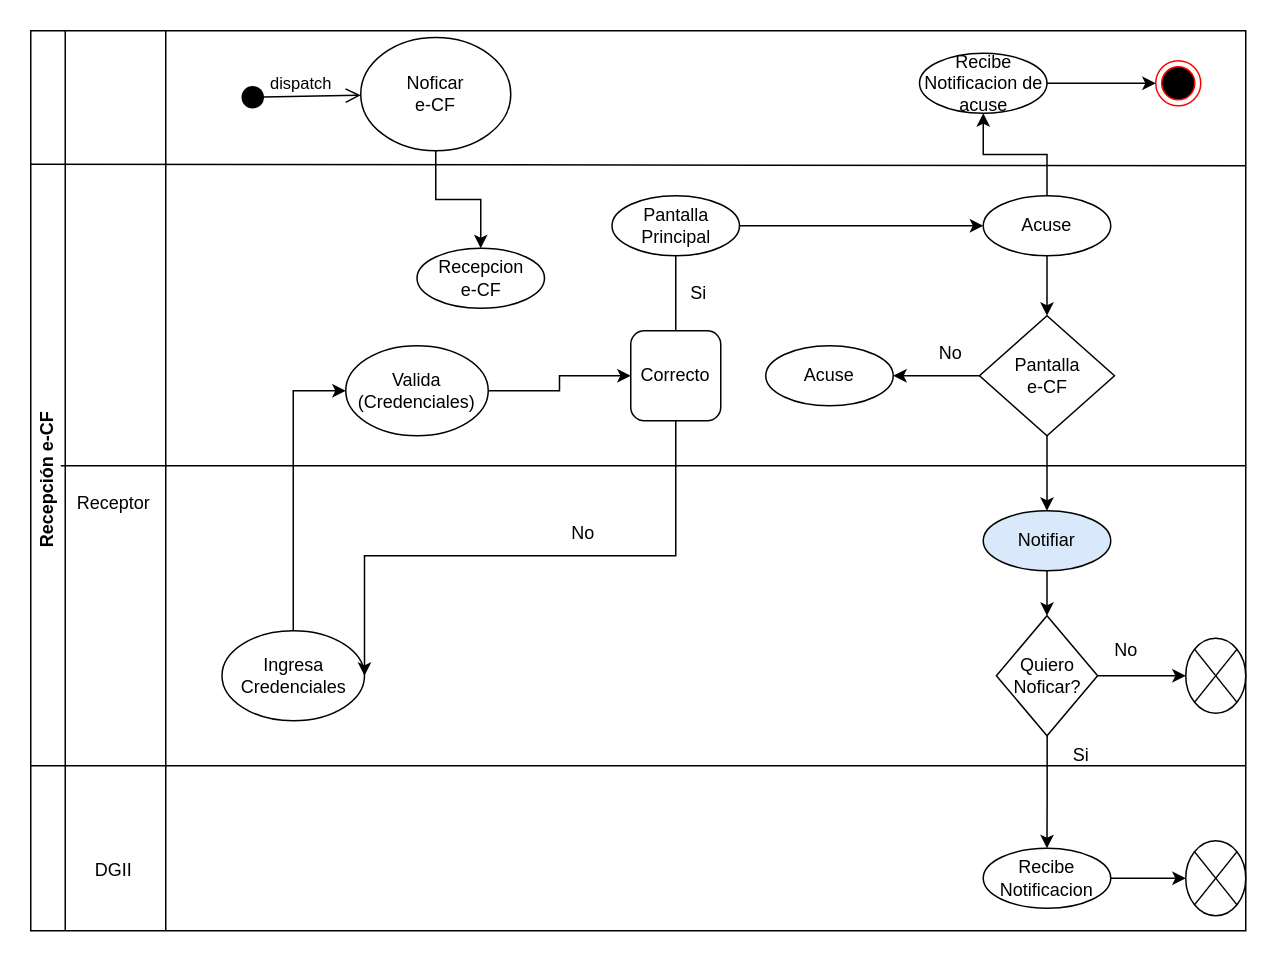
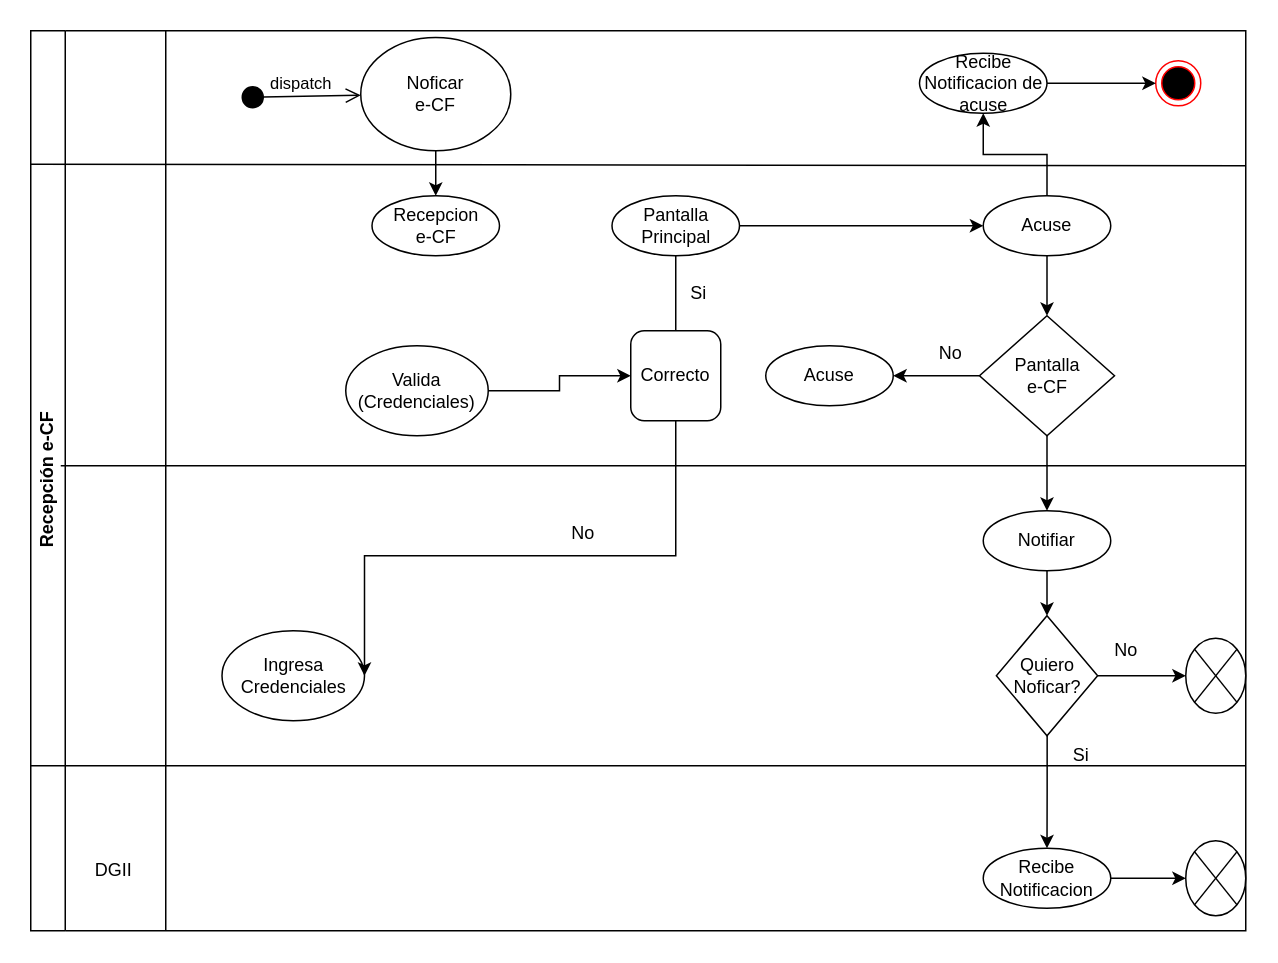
(481, 278) -> (436, 226)
(293, 490) -> none
(113, 503) -> none
(1047, 541) -> (1047, 541)
